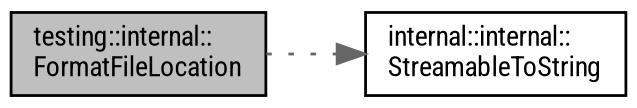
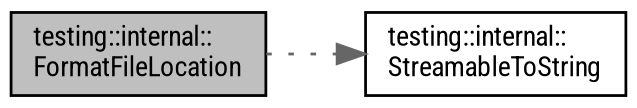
(496, 54) -> (496, 54)
